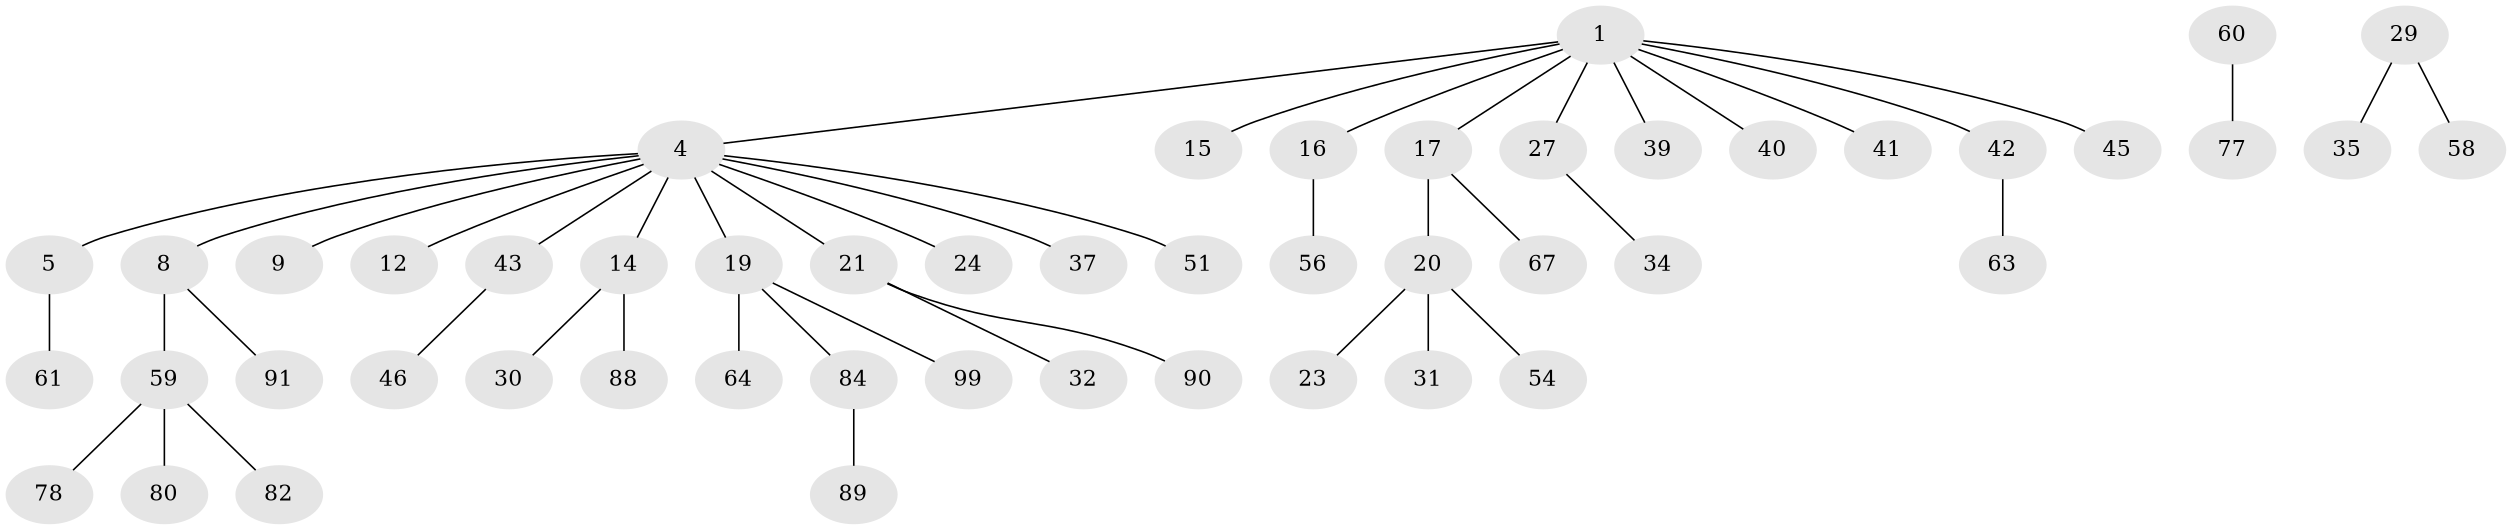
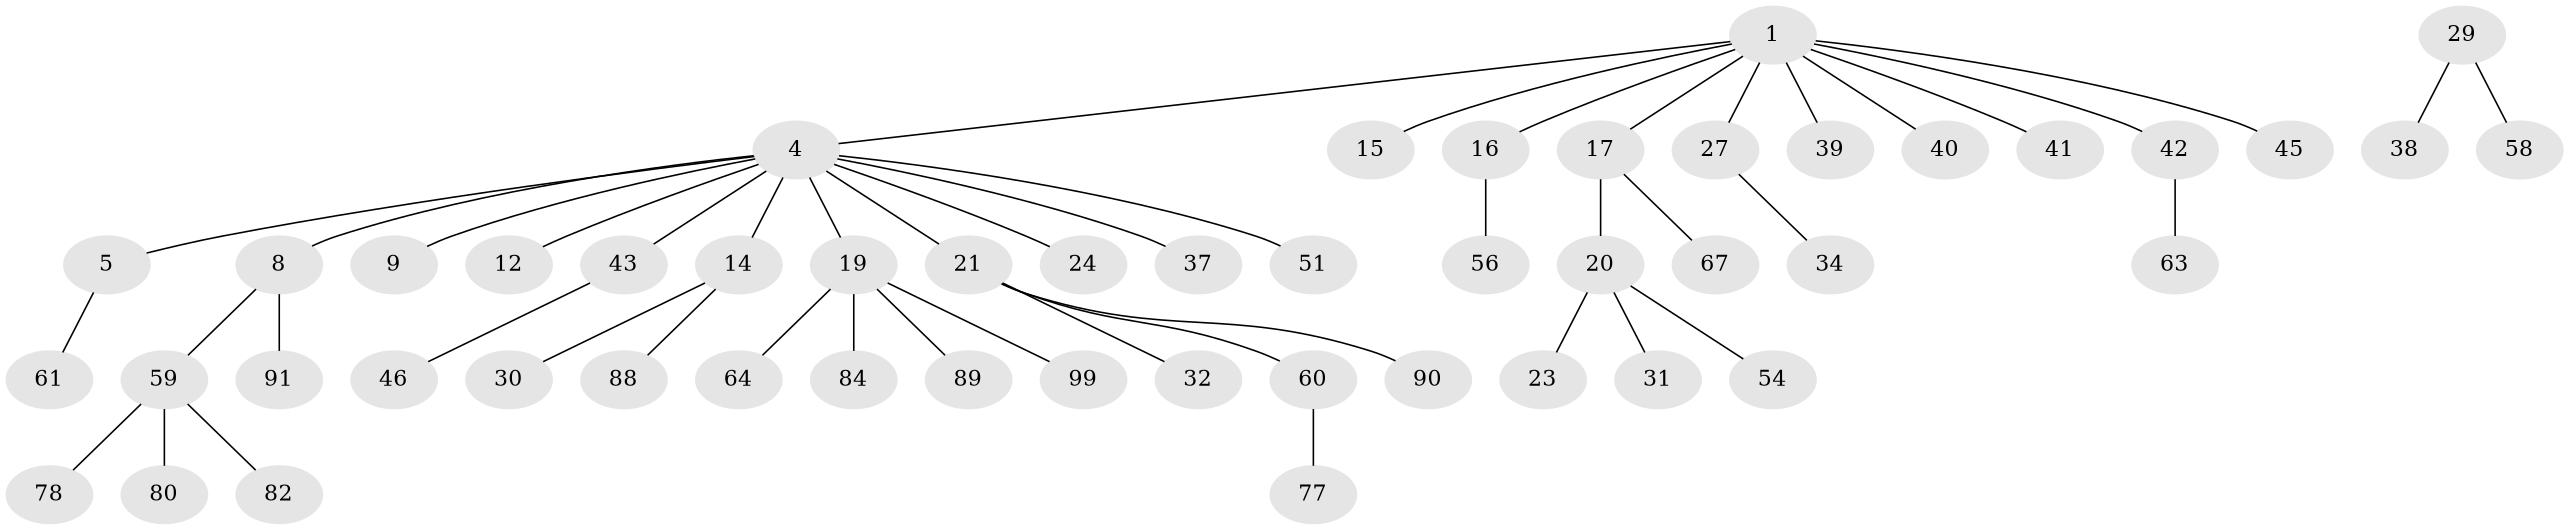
(2347, 150) -> (2405, 150)
none -> (1191, 332)
(854, 437) -> (911, 322)
